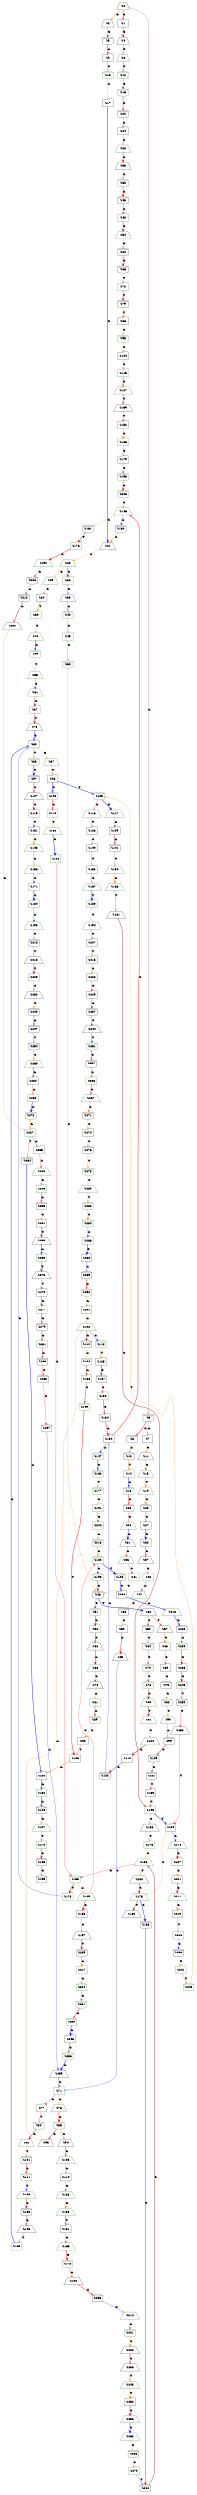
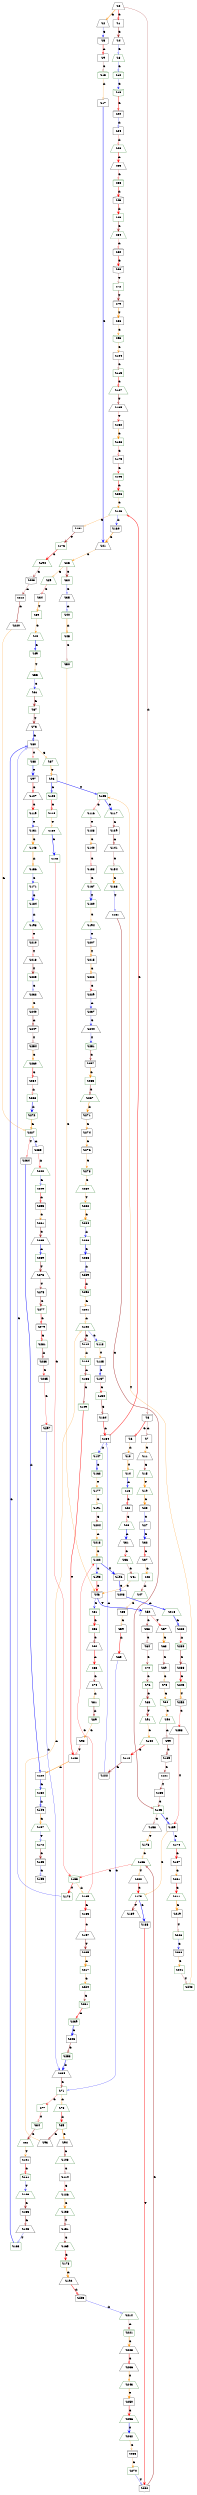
(123, 208) -> (118, 208)
(115, 848) -> (114, 848)
